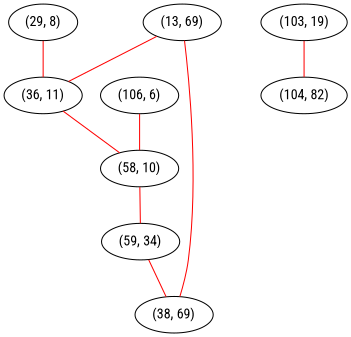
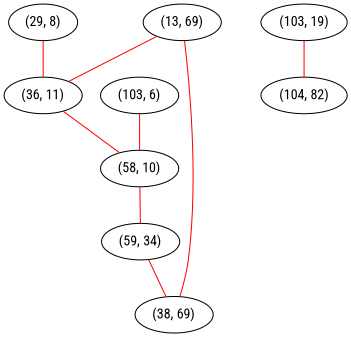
(140, 95) -> (140, 95)
